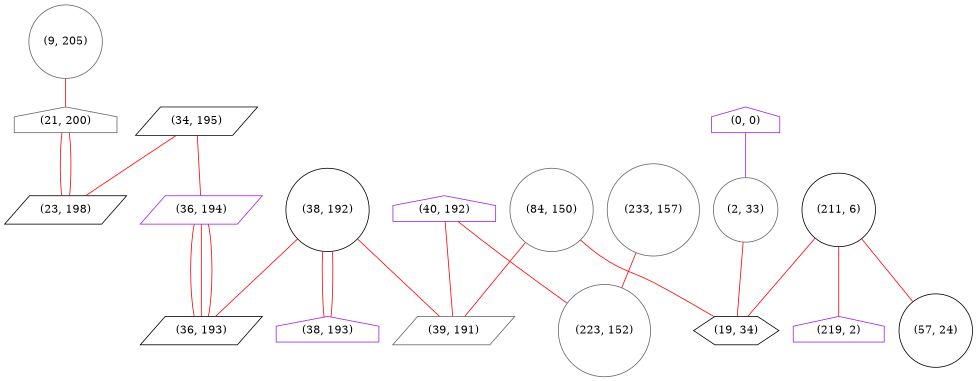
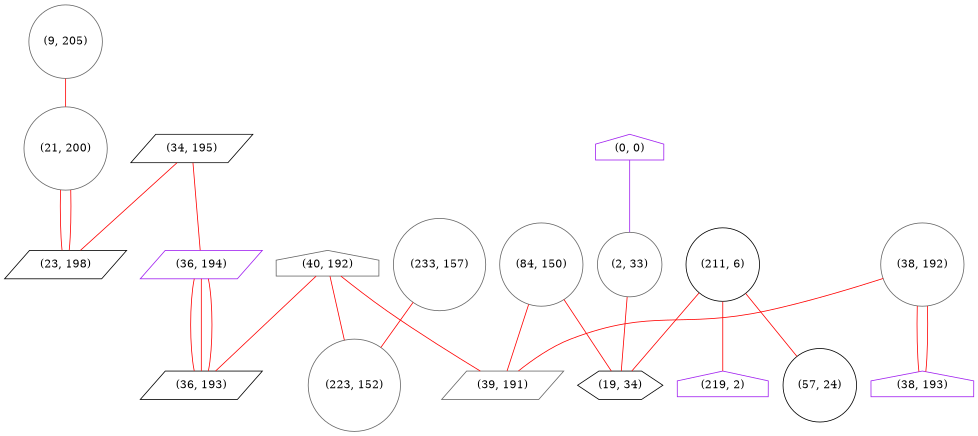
(66, 121) -> (66, 149)
(328, 210) -> (922, 265)
(444, 210) -> (328, 265)
(257, 278) -> (266, 324)
